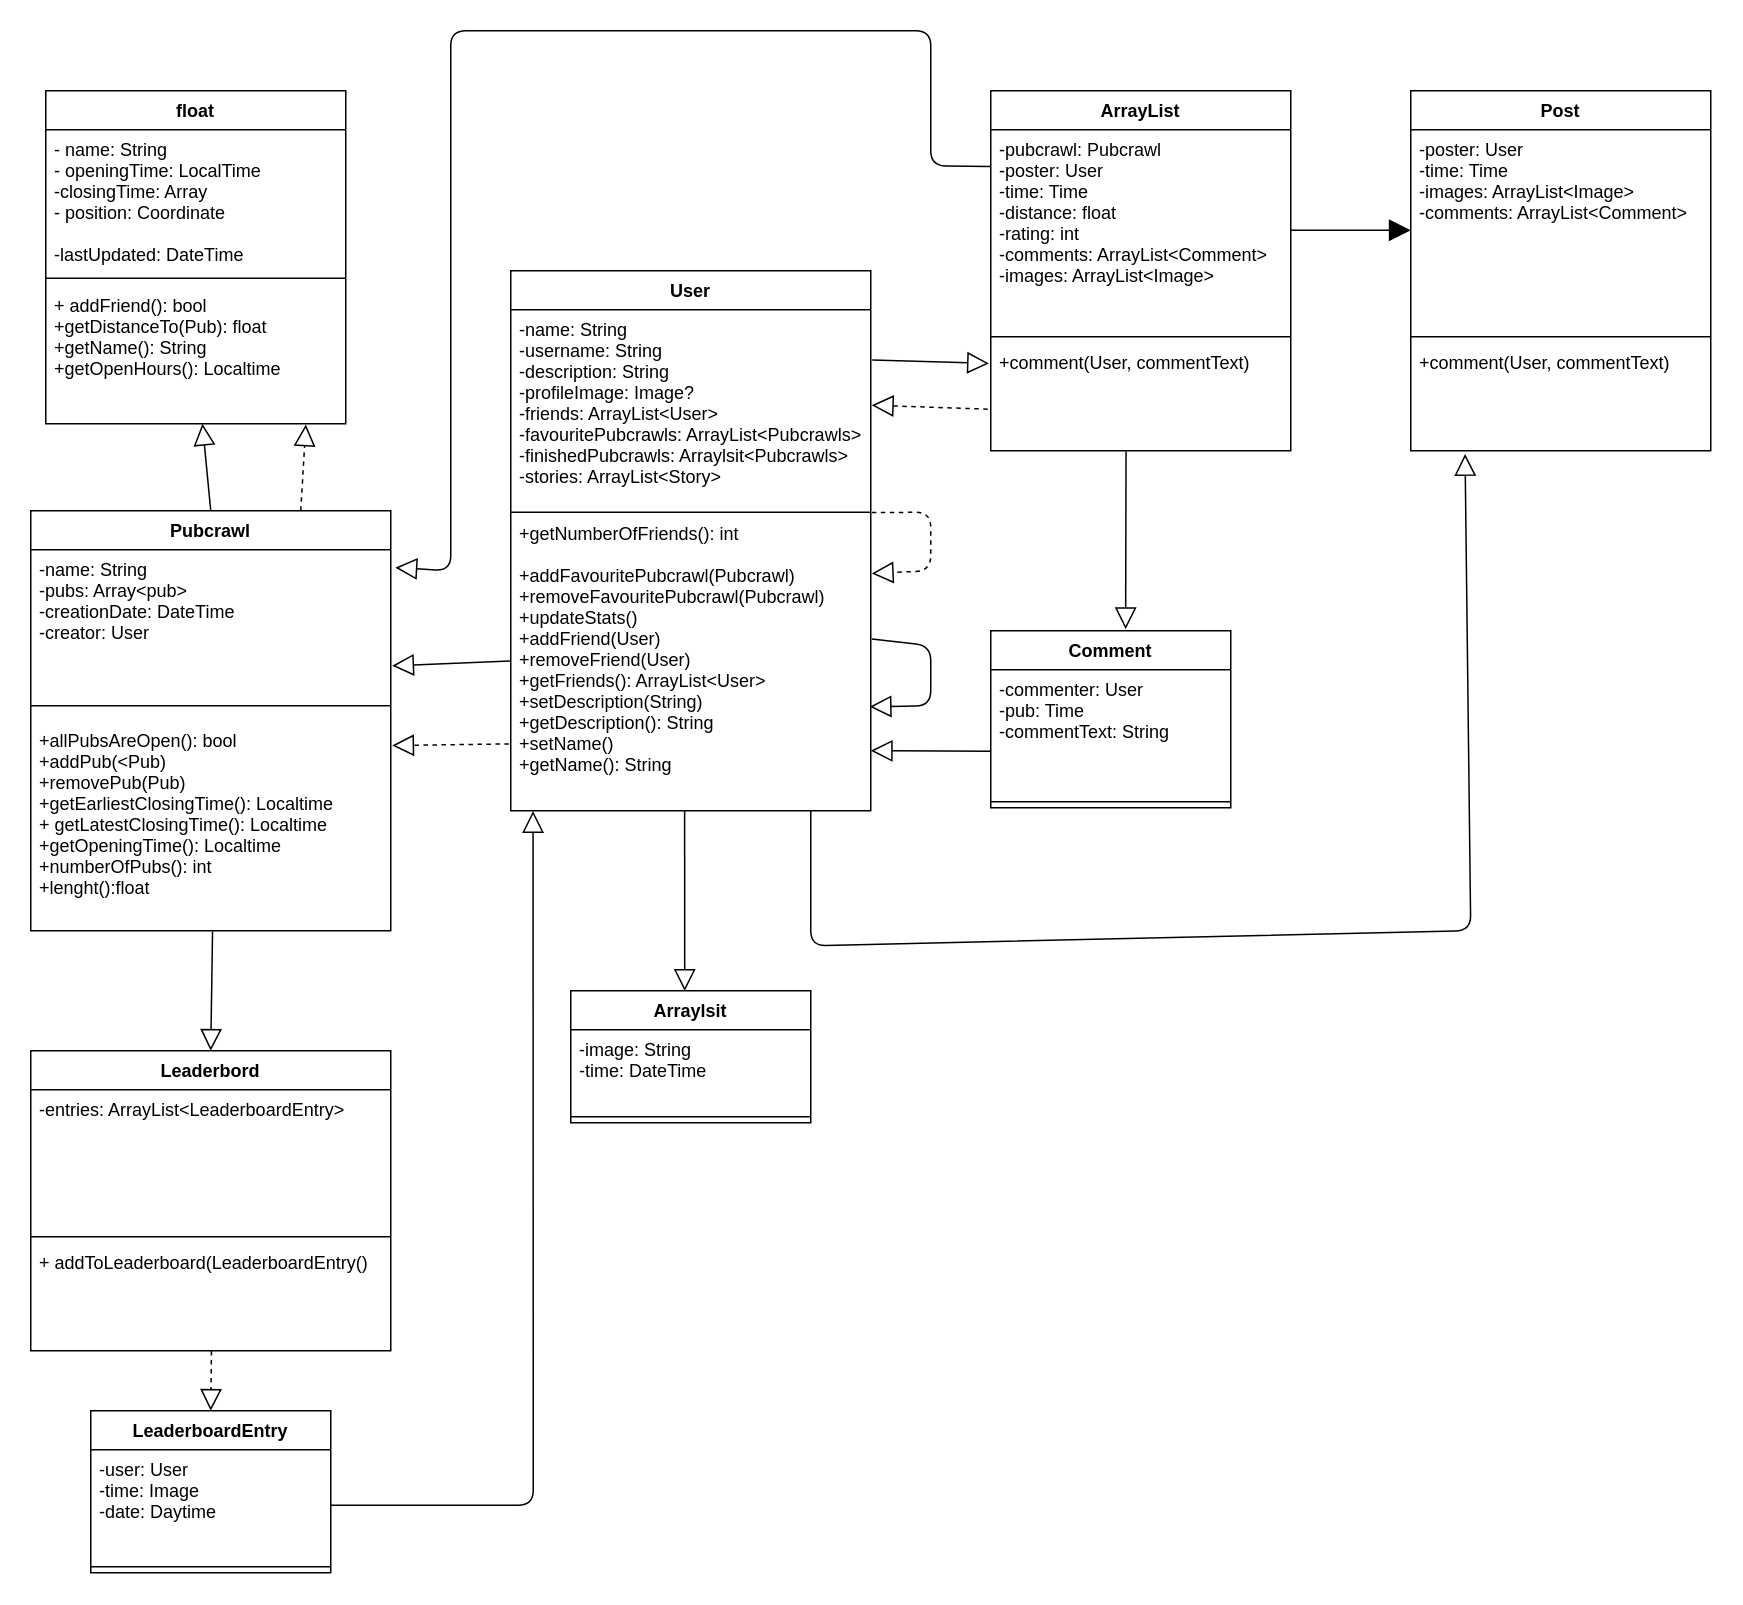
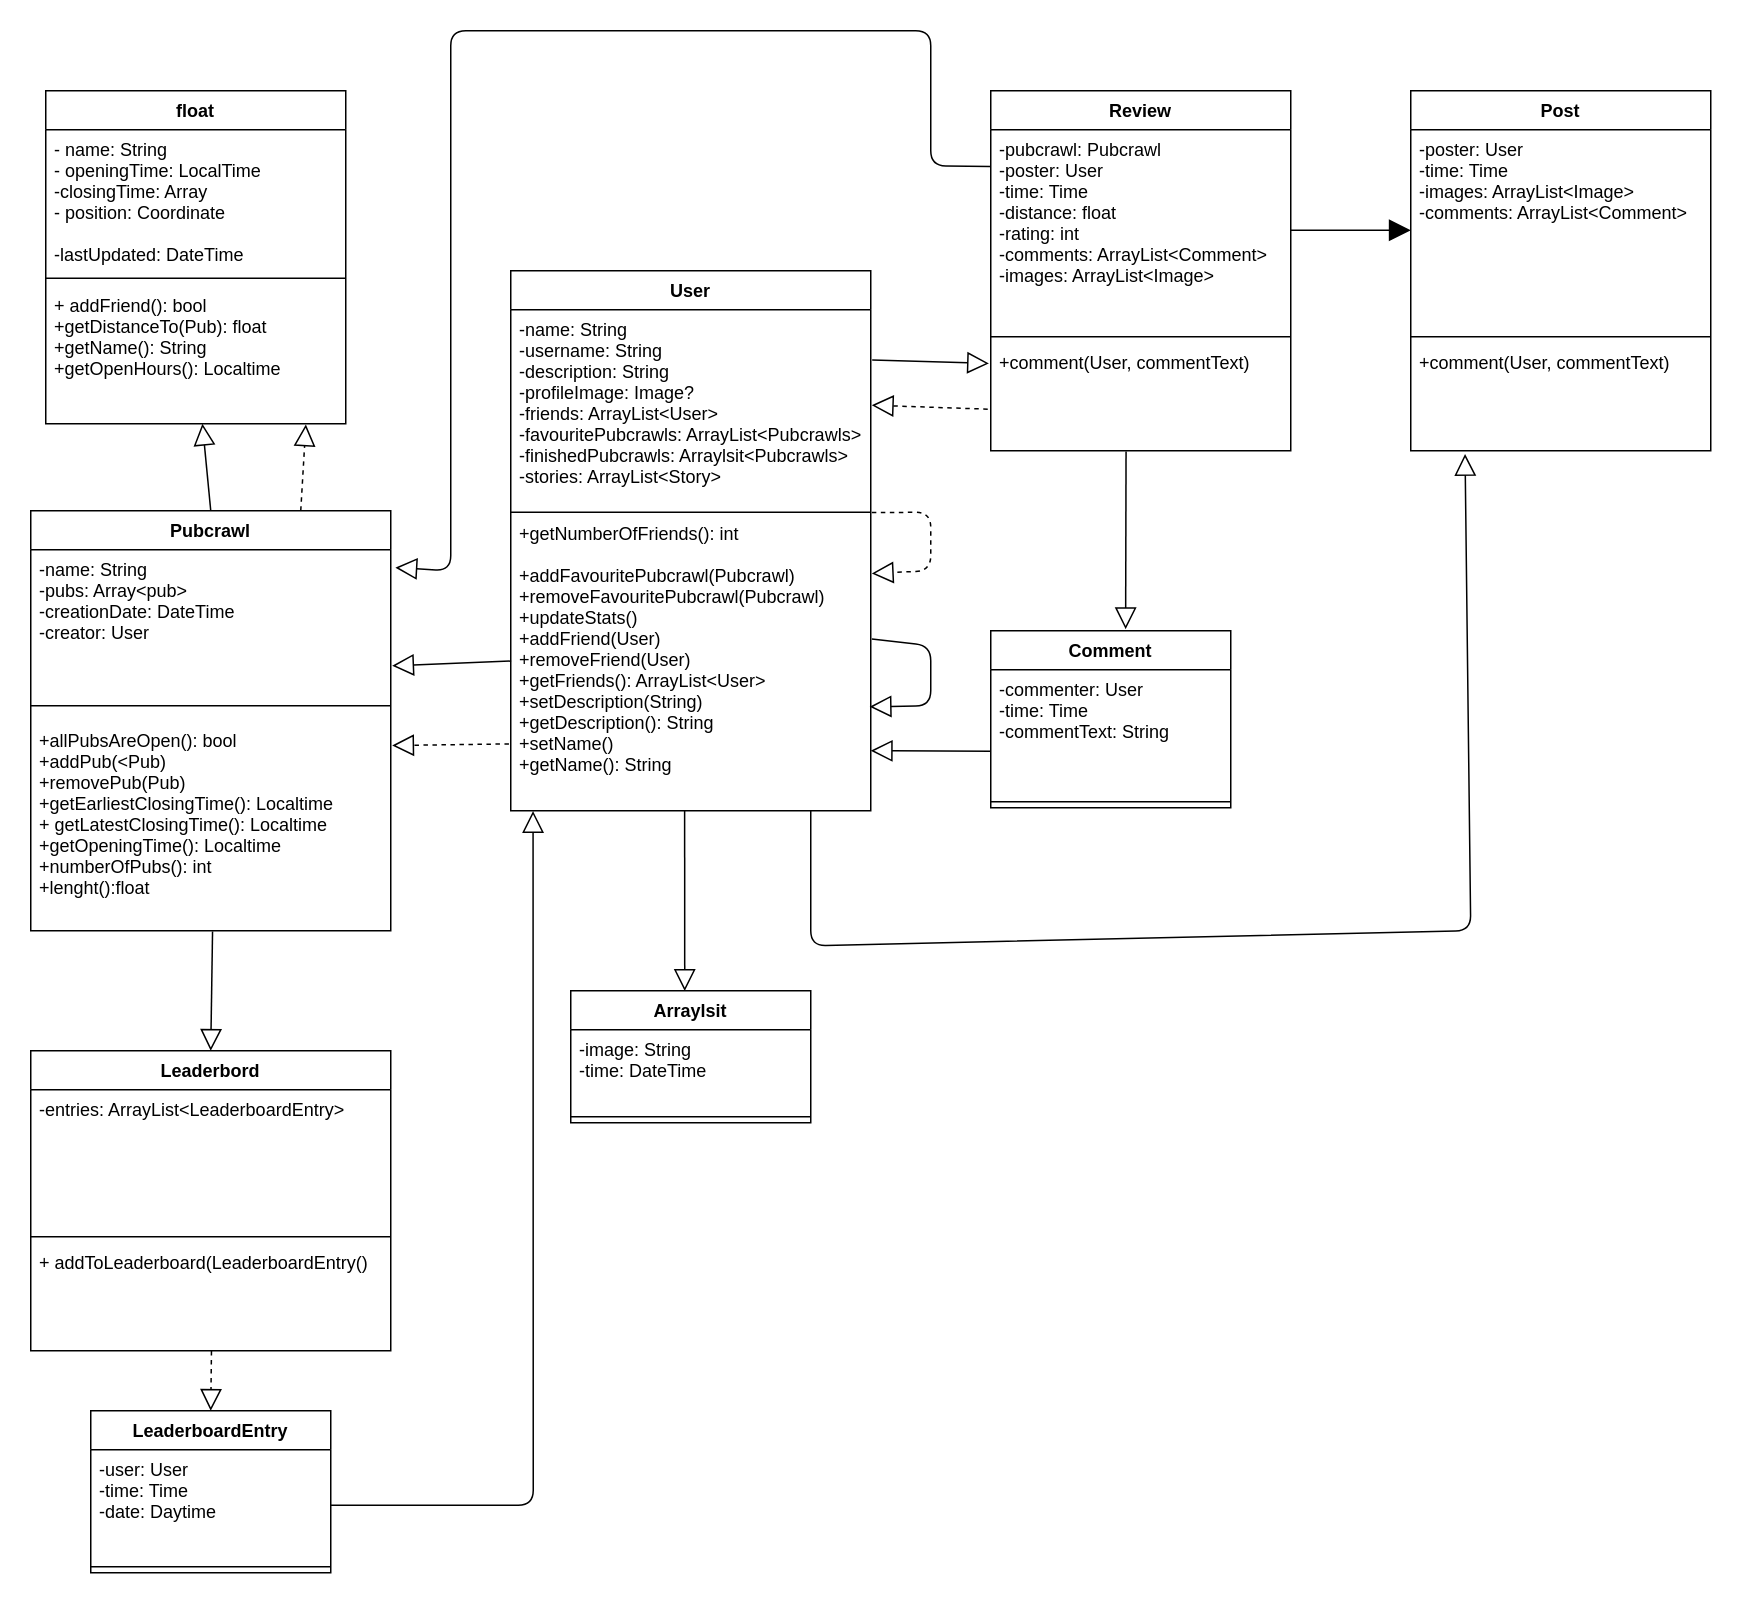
(1140, 111) -> (1140, 111)
(1075, 690) -> (1075, 690)
(150, 1470) -> (150, 1470)
